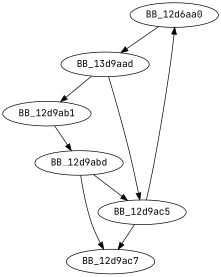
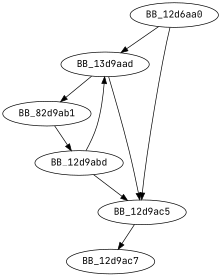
(47, 114) -> (47, 114)
(162, 118) -> (154, 110)
(88, 210) -> (99, 118)
